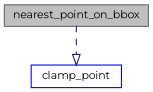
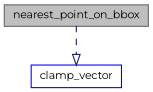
(76, 76) -> (76, 76)
